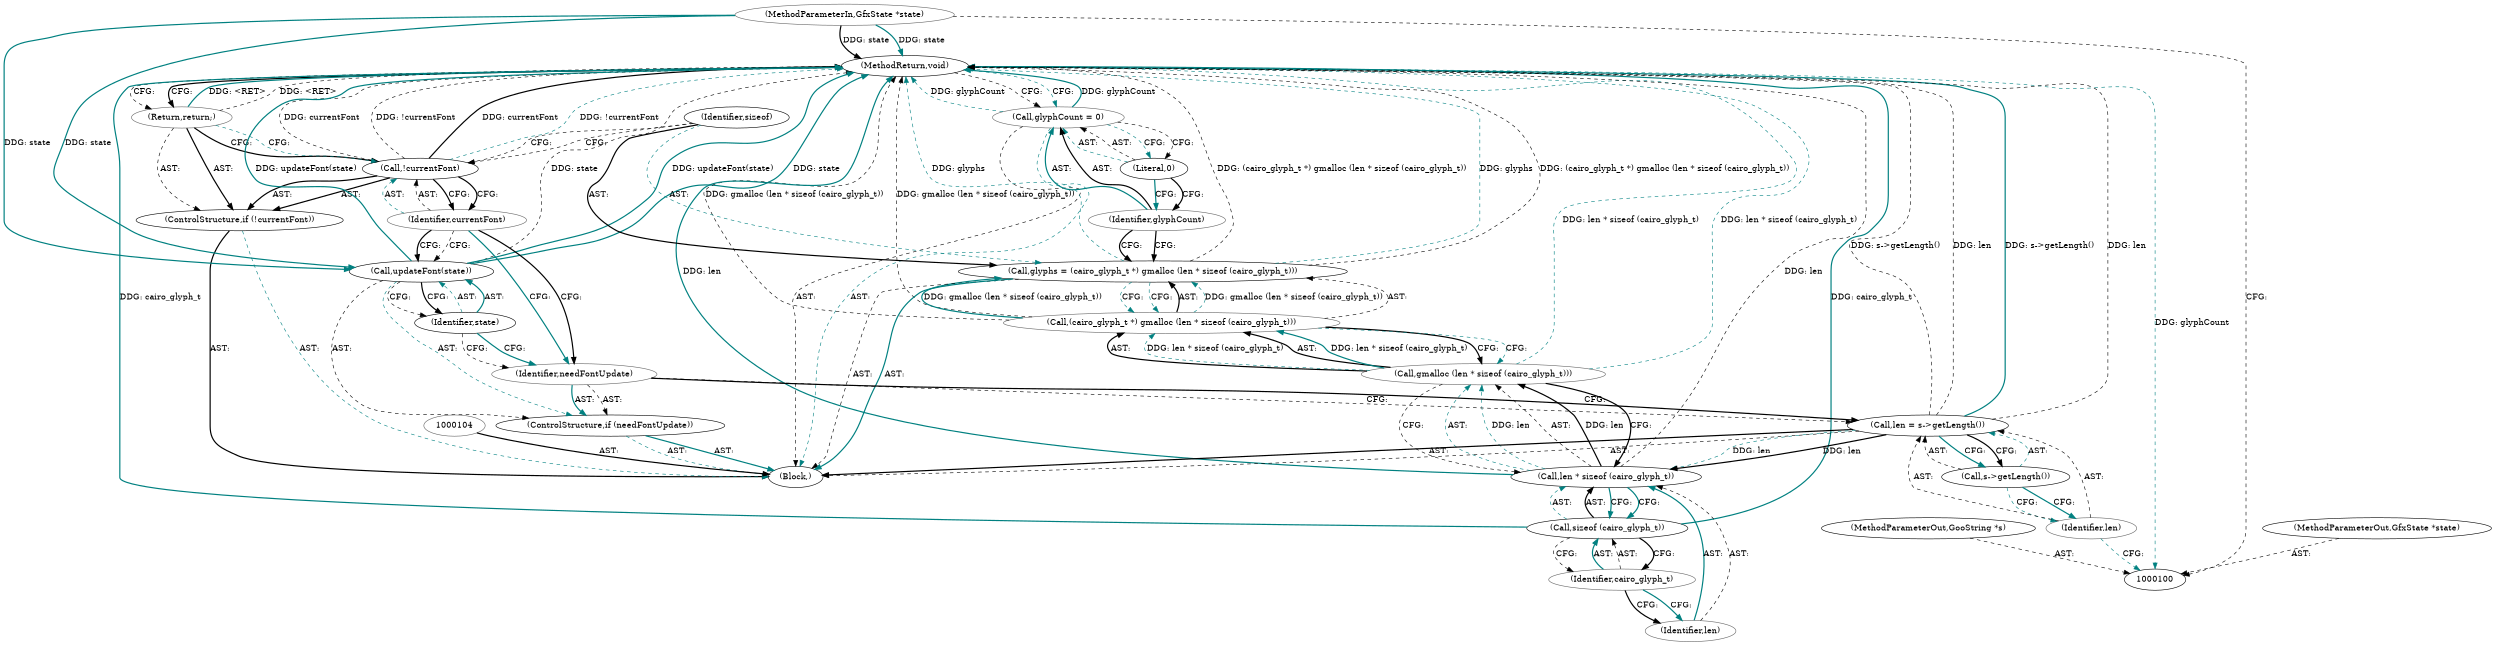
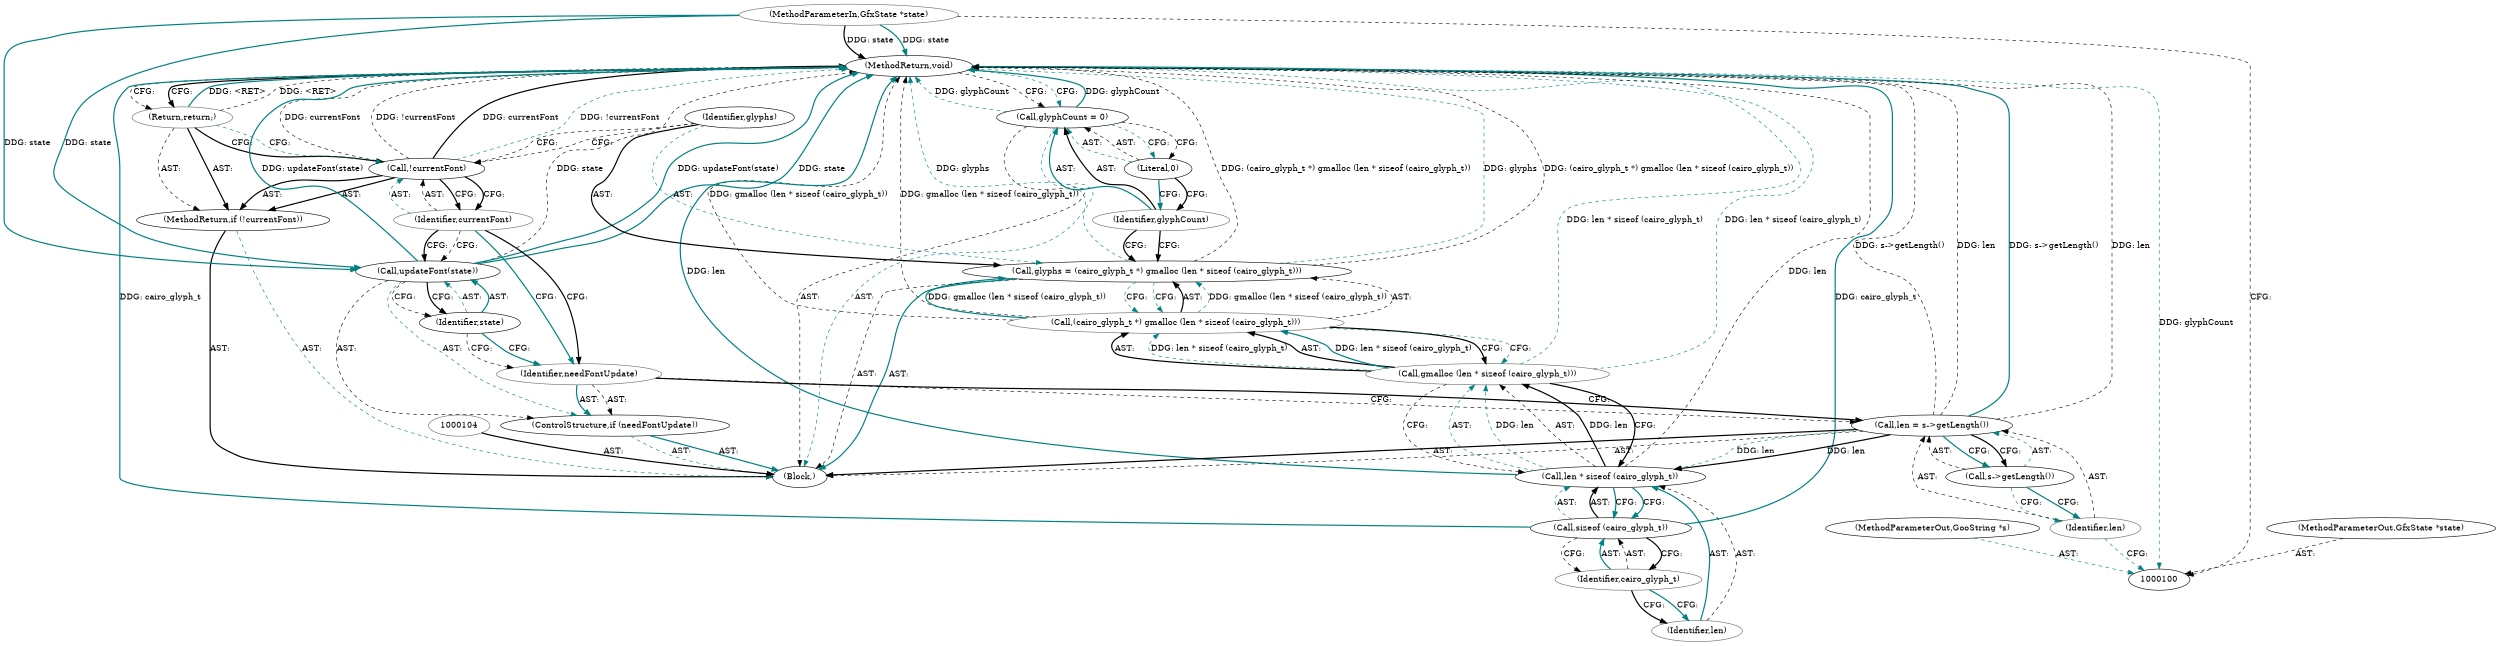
(737, 117) -> (740, 117)
(1058, 117) -> (1062, 117)
(240, 220) -> (233, 220)
(2047, 555) -> (2051, 555)
